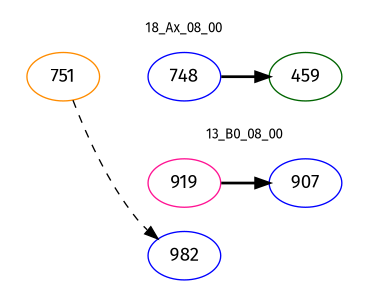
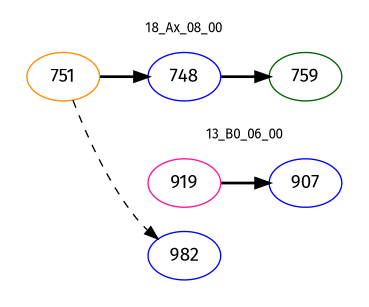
none -> (117, 77)
(306, 77) -> (306, 77)
(245, 135) -> (245, 135)
